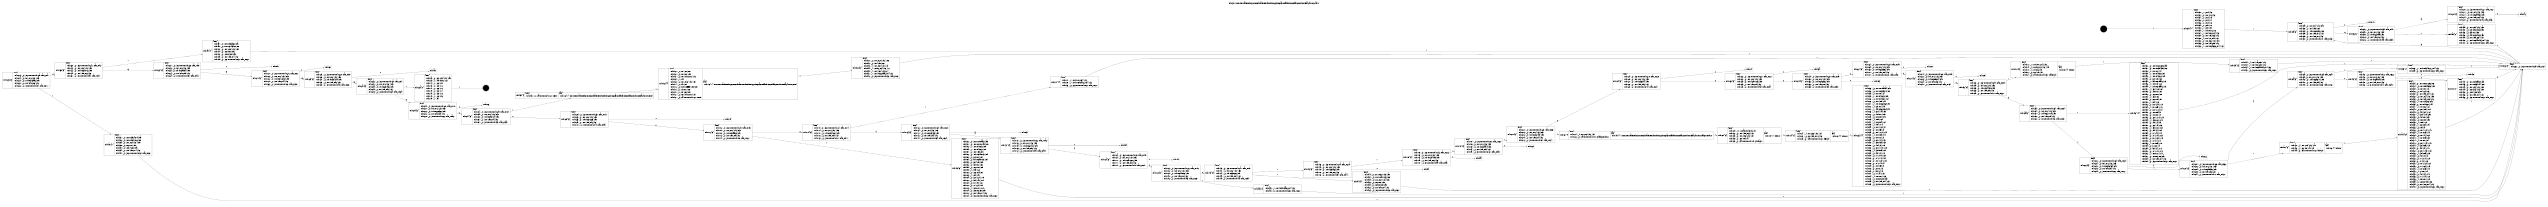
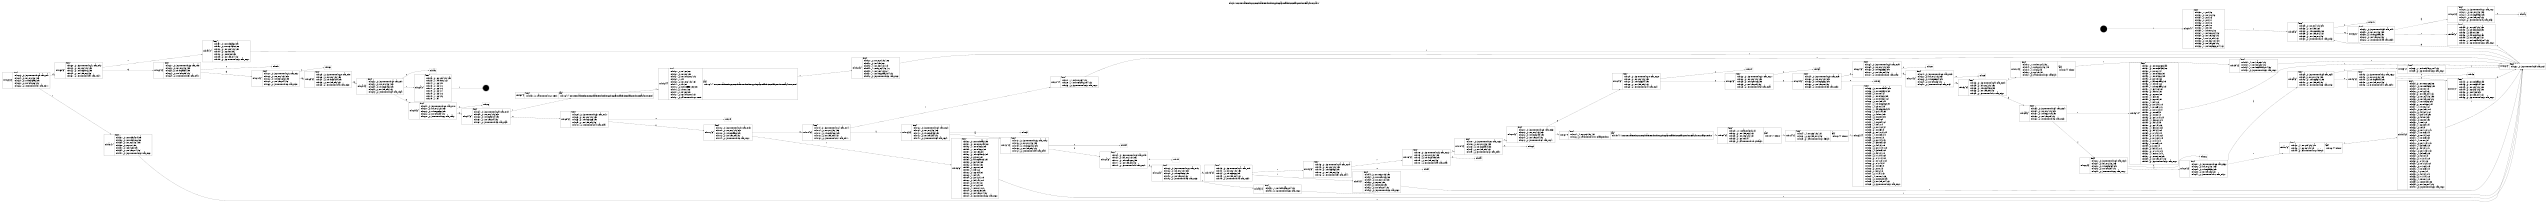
(390, 74) -> (414, 72)
